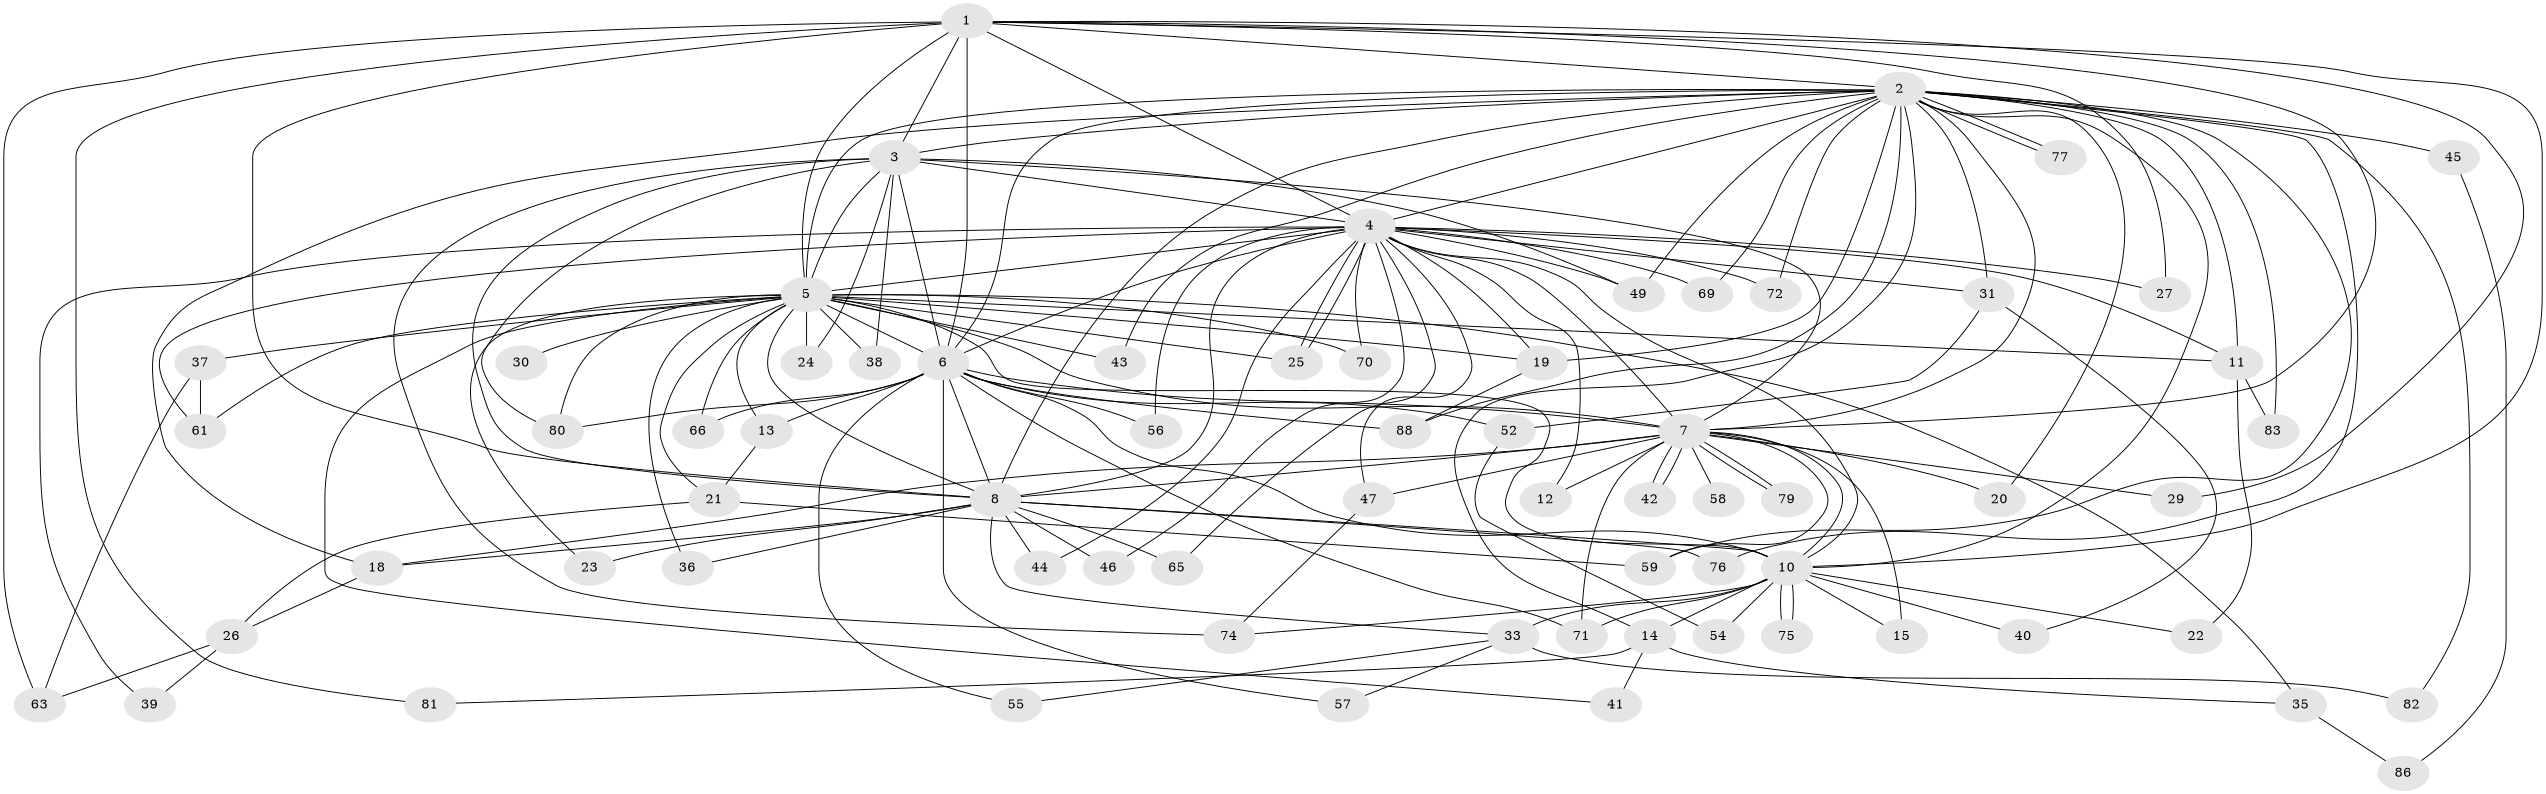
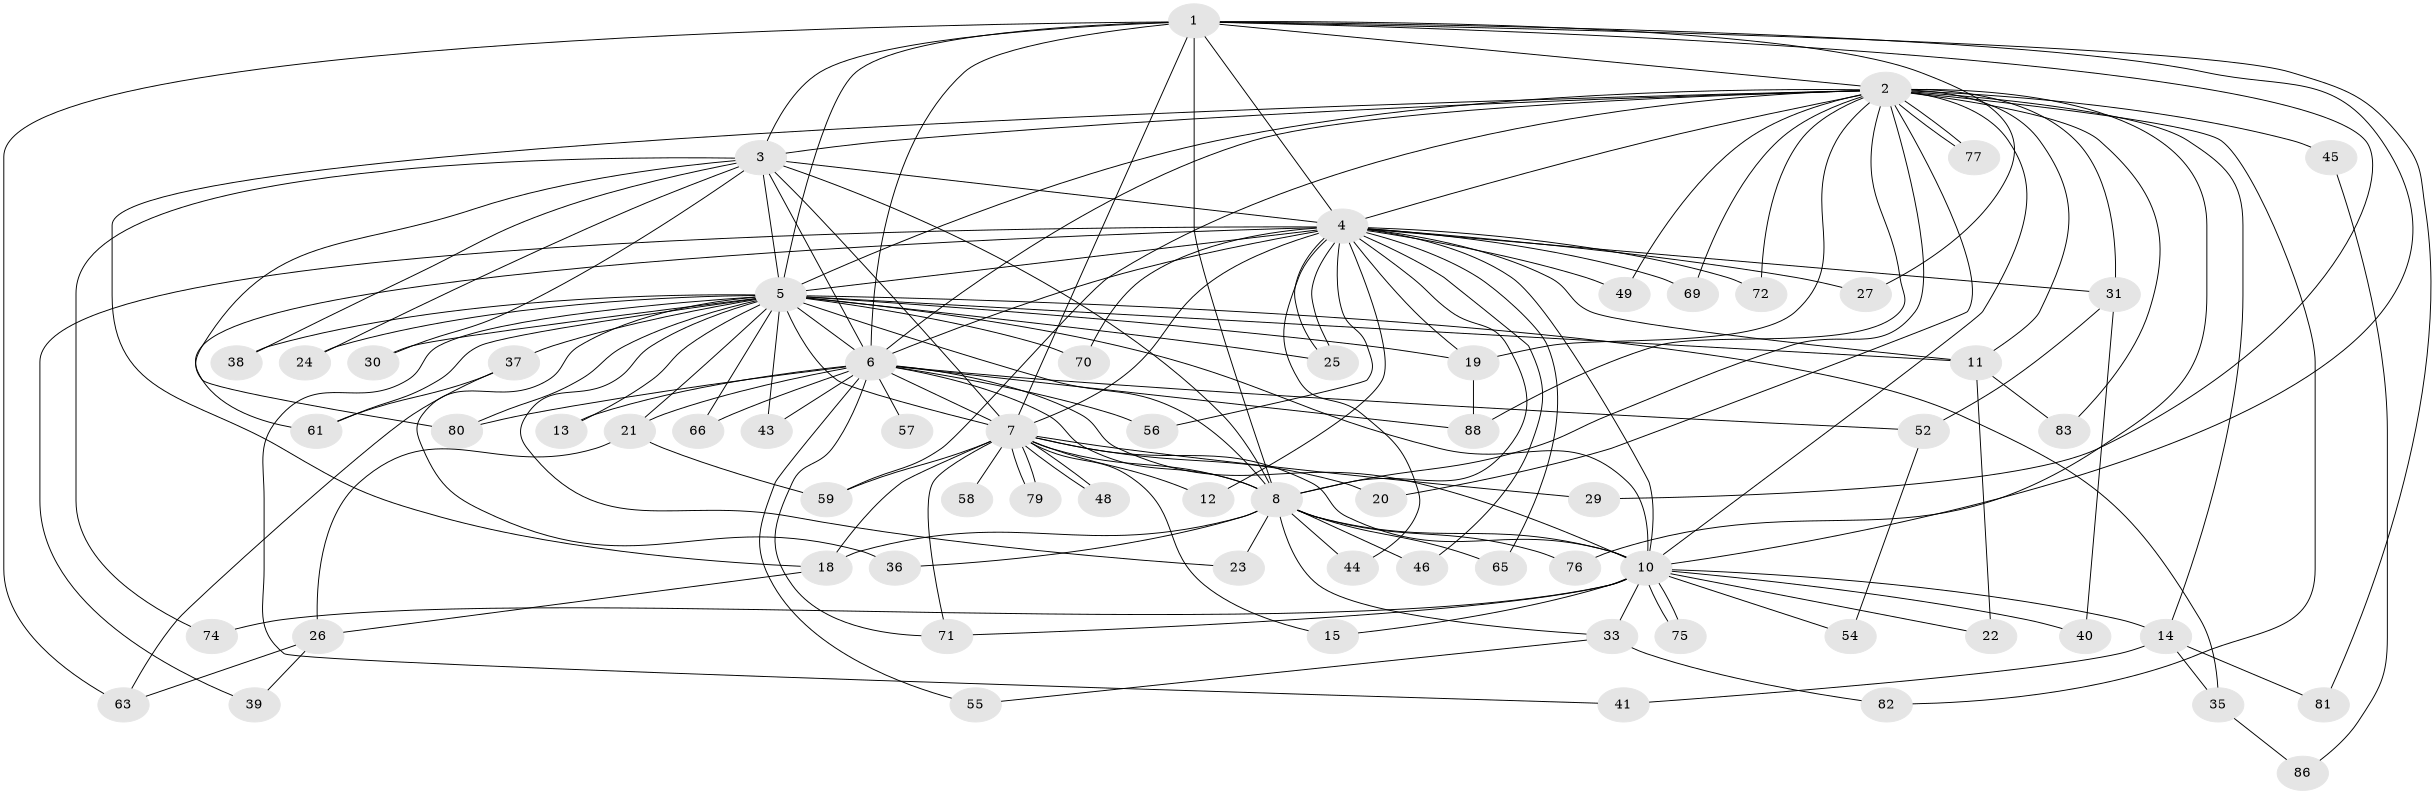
(1473, 164) -> (819, 397)
(1329, 195) -> (577, 276)
(2007, 338) -> none
(741, 466) -> (747, 390)
(1369, 500) -> none
(1650, 500) -> (1104, 500)
(1422, 673) -> none
